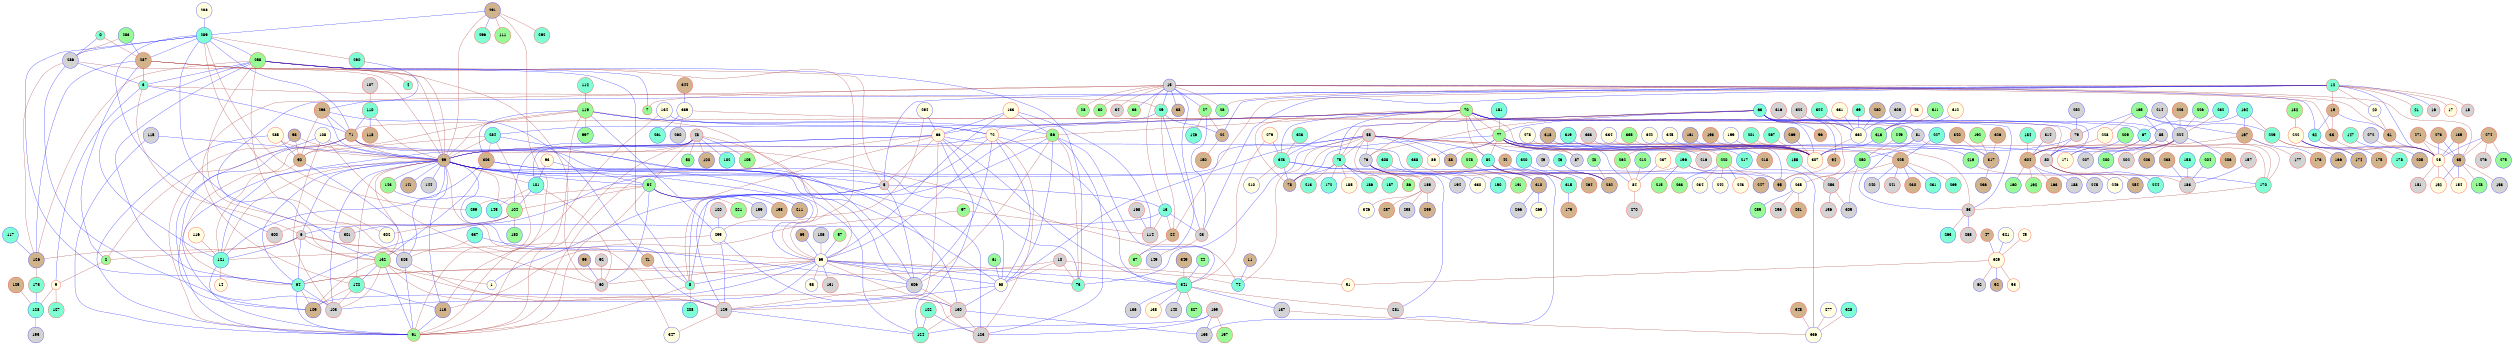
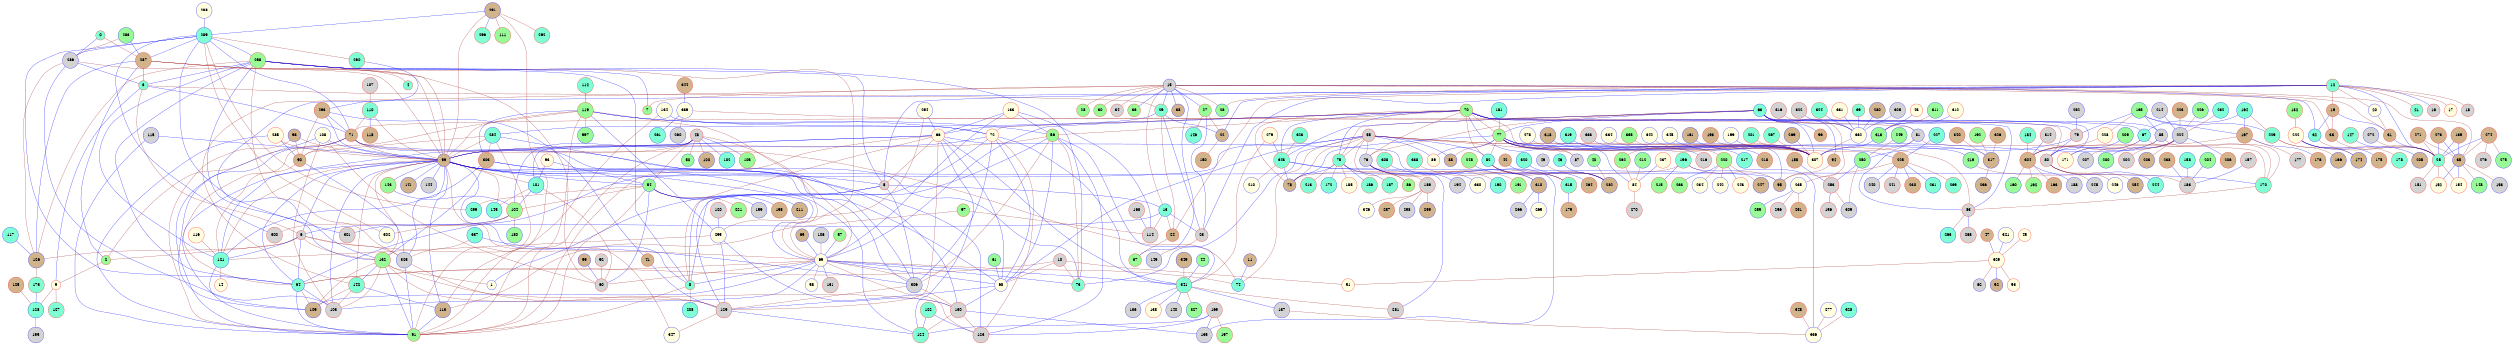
(652, 70) -> (652, 70)
(360, 123) -> (360, 123)
(2459, 150) -> (2459, 150)
(1795, 160) -> (1795, 160)
(2439, 160) -> (2439, 160)
(225, 200) -> (225, 200)
